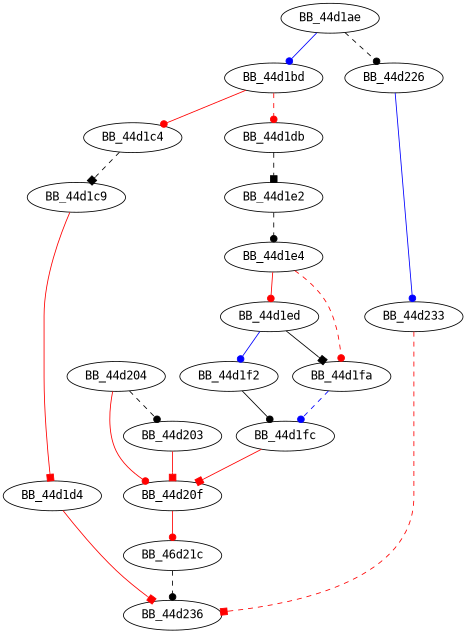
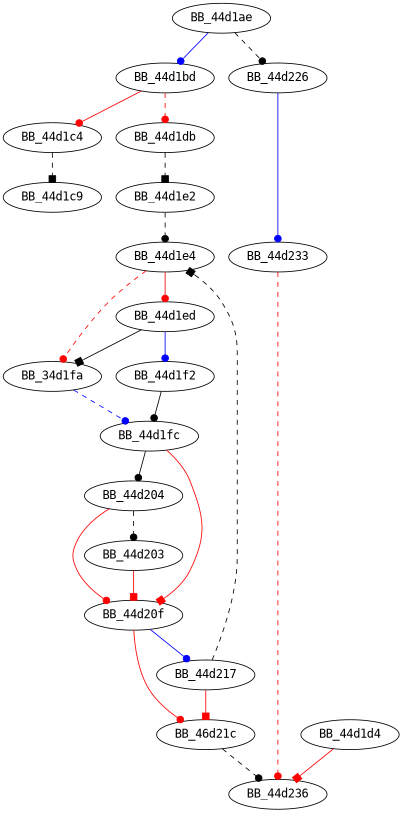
(44, 341) -> none
(342, 376) -> (52, 376)
none -> (142, 463)
(405, 531) -> (278, 522)
none -> (206, 675)
